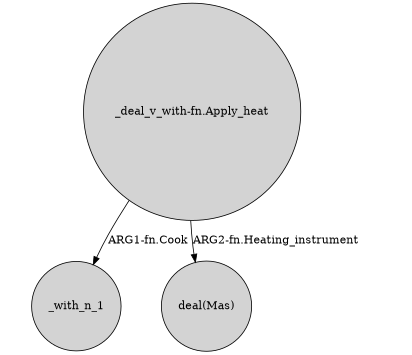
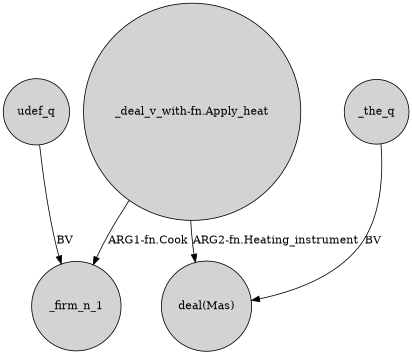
none -> (36, 112)
none -> (377, 112)
(76, 306) -> (76, 306)
